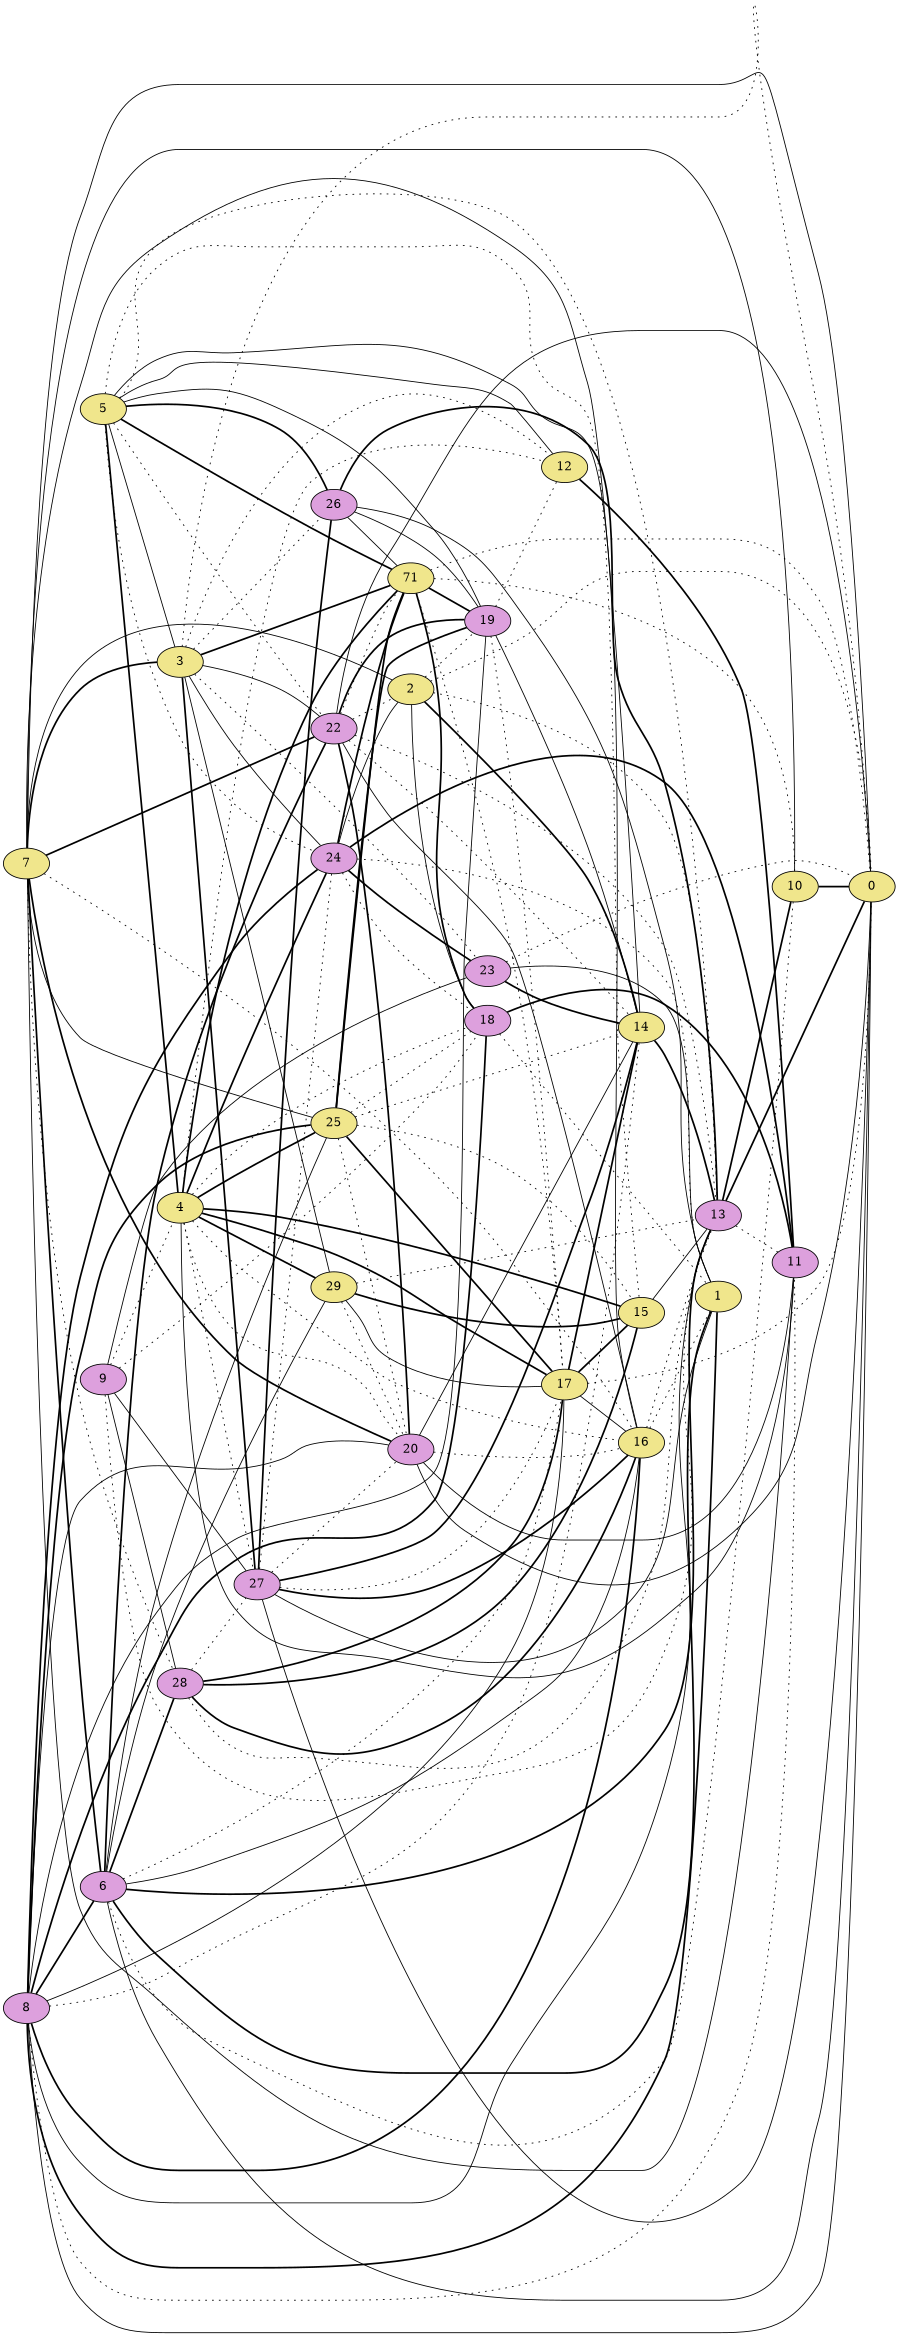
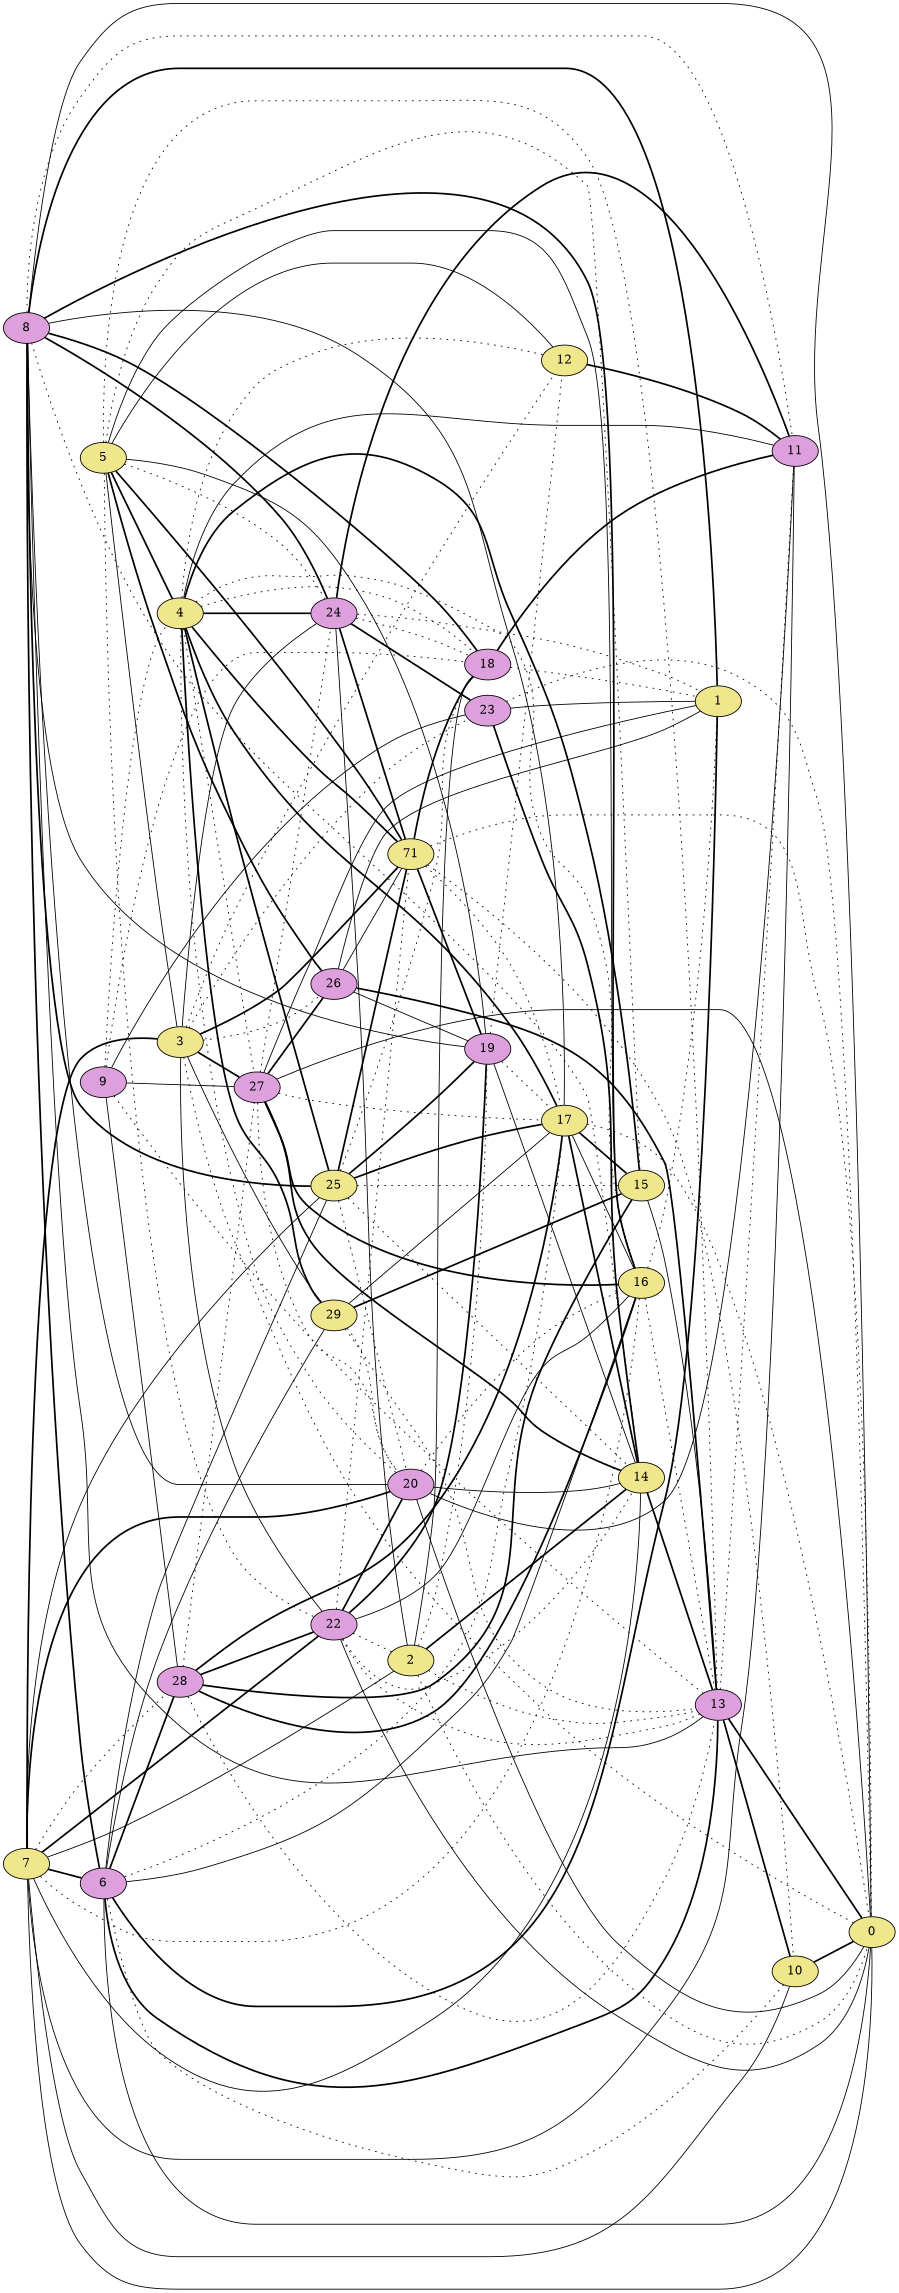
(138, 1320) -> (257, 1653)
